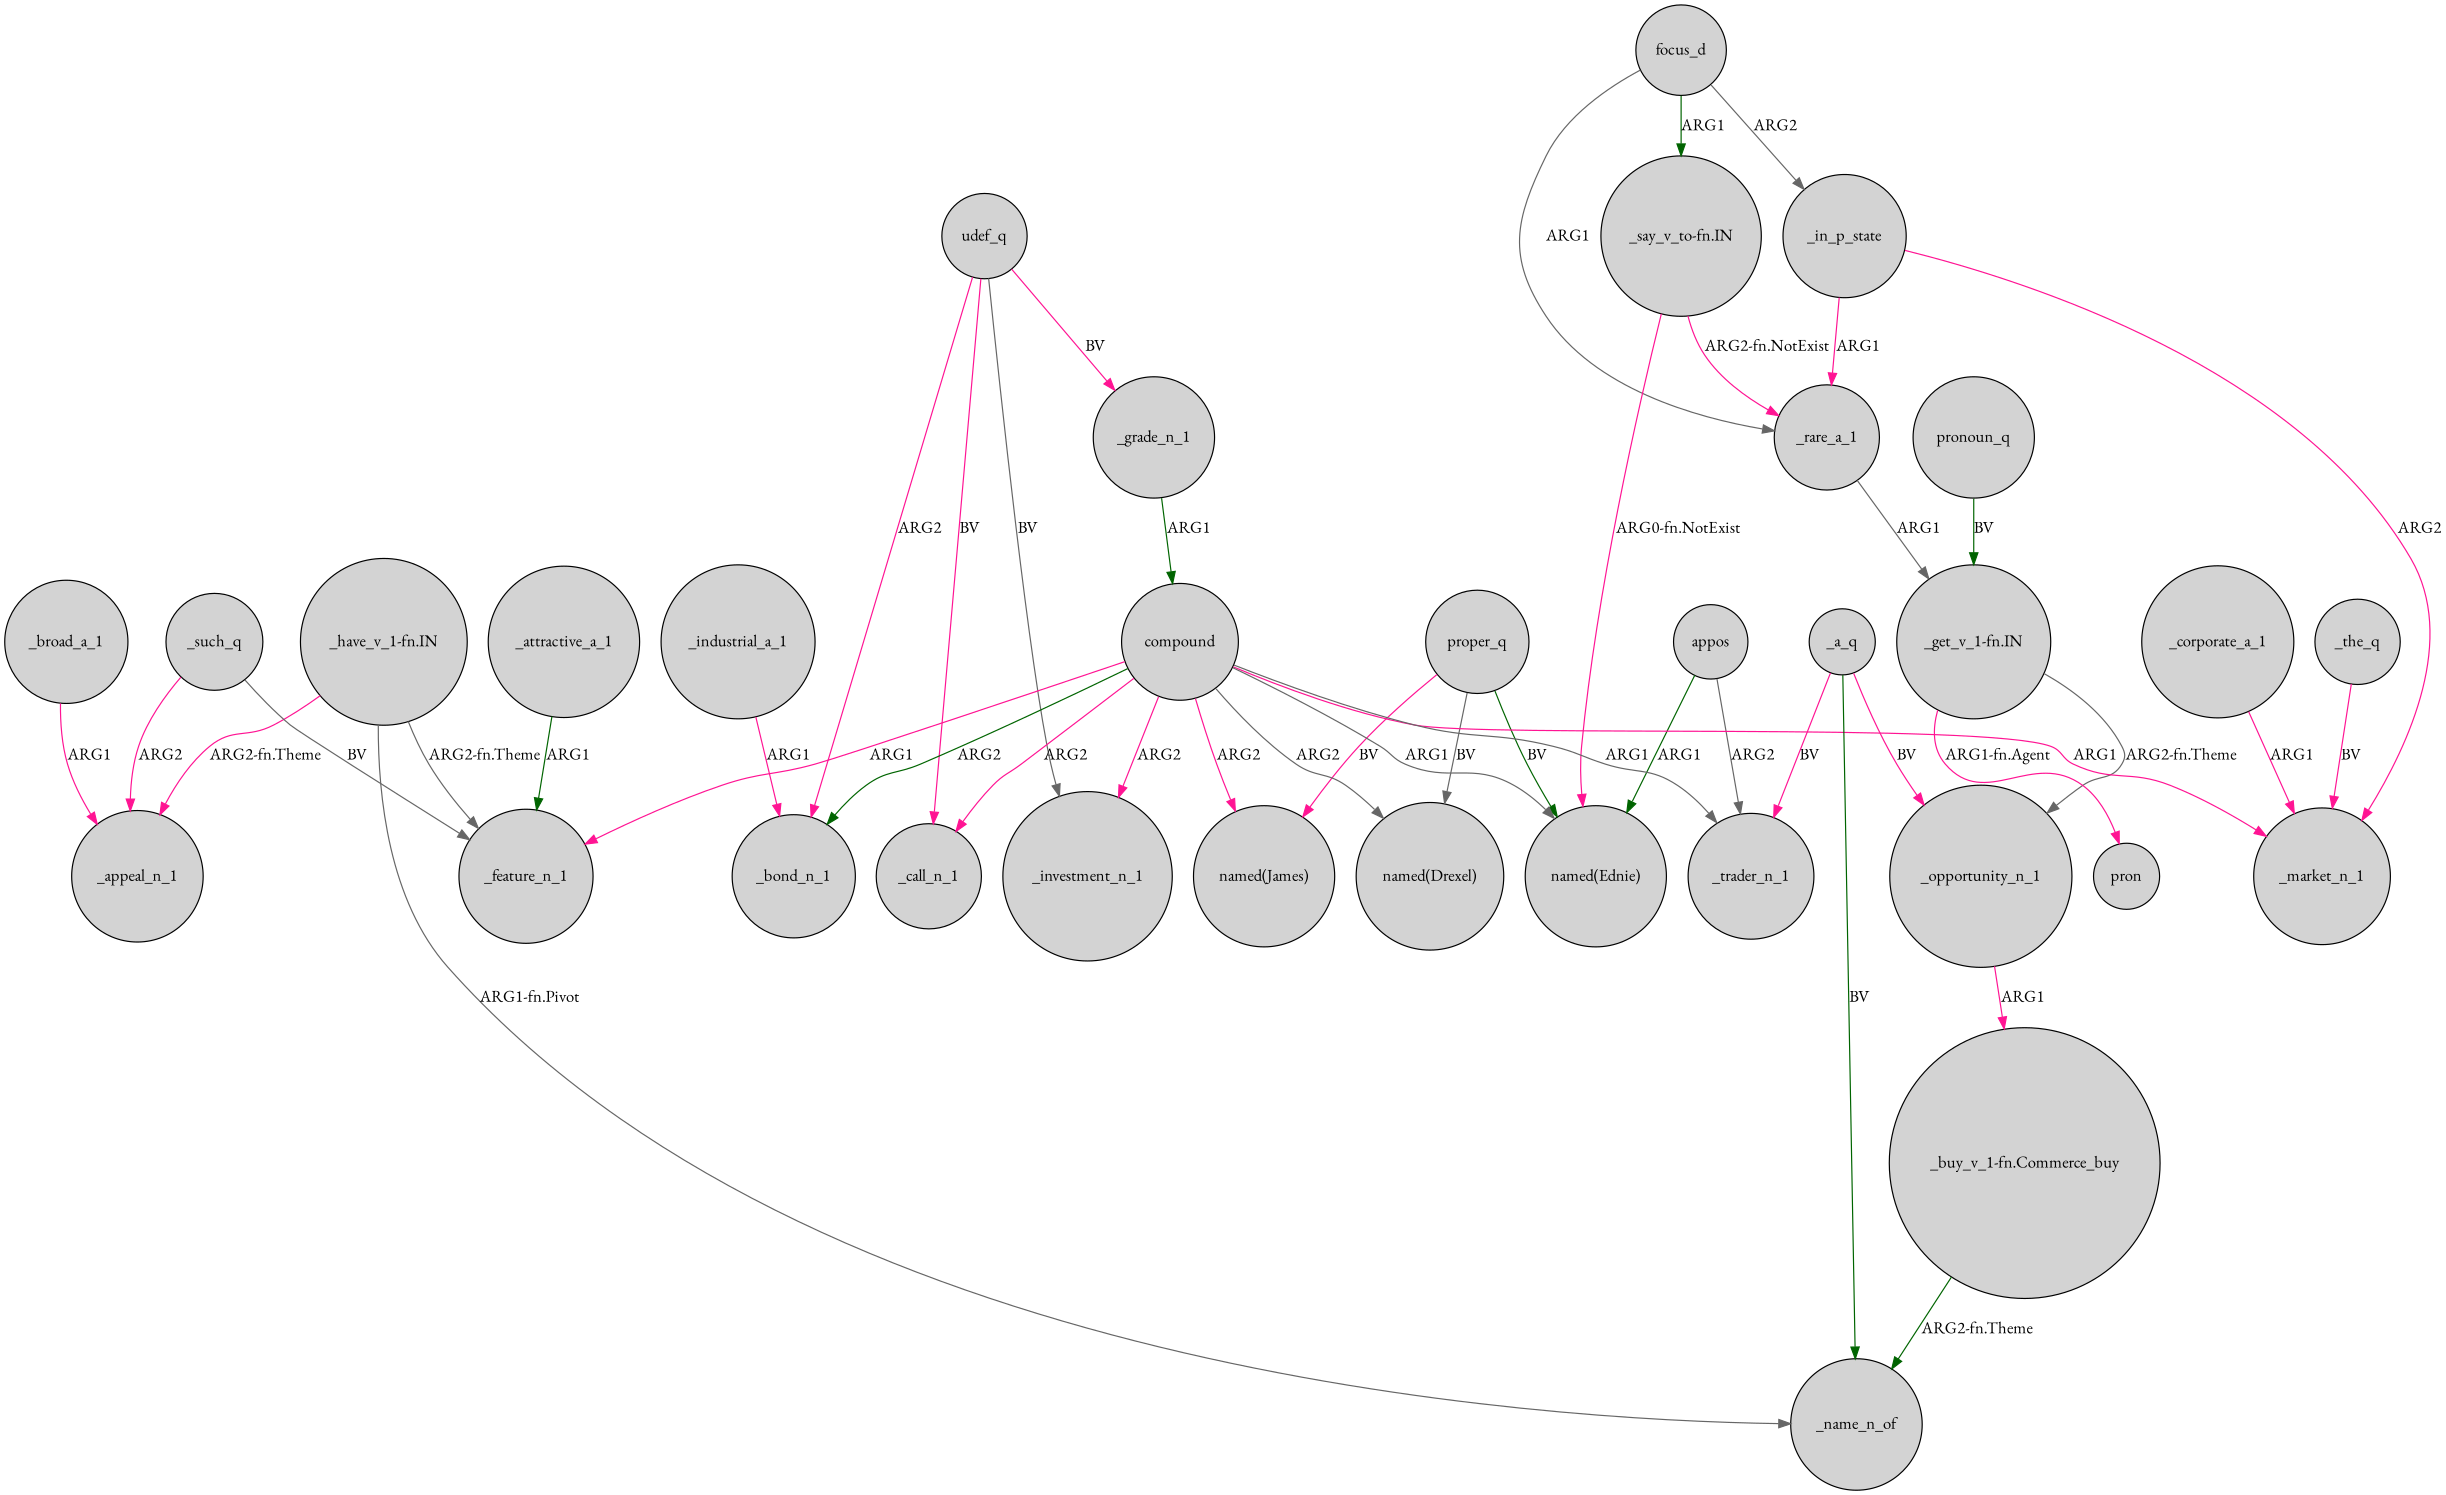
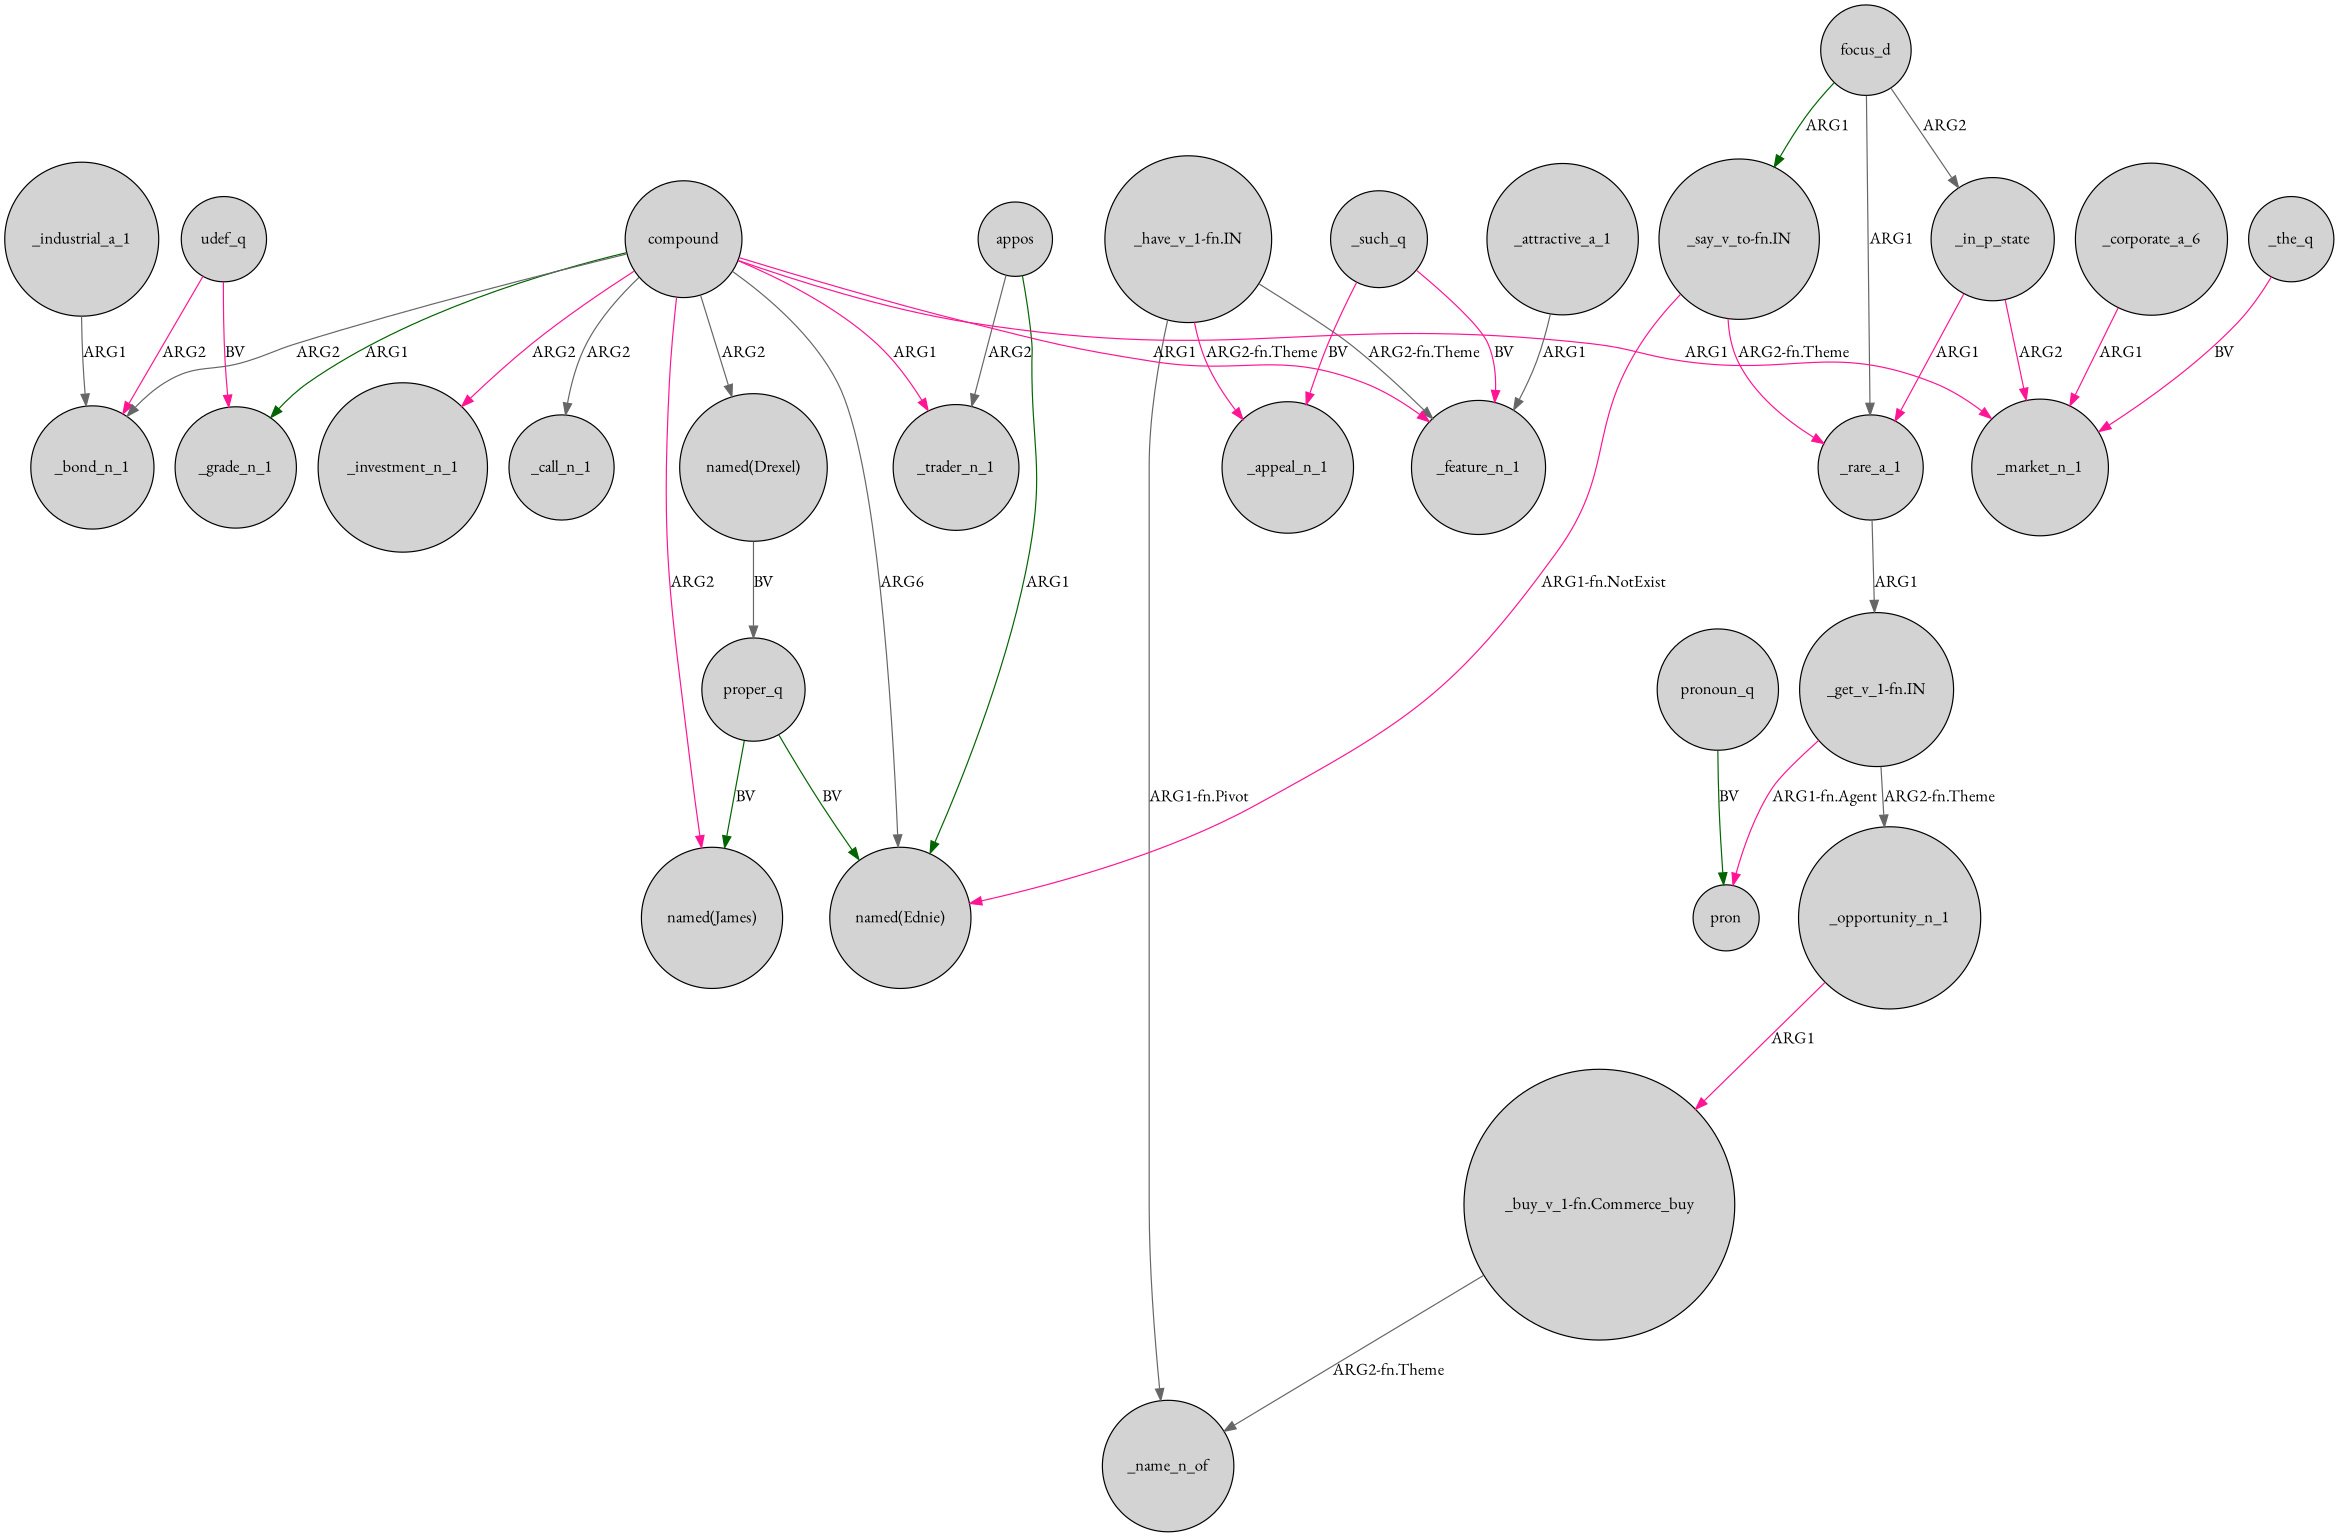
(1768, 346) -> (1794, 353)
(1974, 526) -> (1719, 812)
(1679, 528) -> (1604, 582)
(1017, 532) -> none
(1166, 535) -> (443, 311)
(958, 545) -> none
(66, 642) -> none
(1842, 642) -> none
(2218, 642) -> (2151, 239)
(1372, 733) -> (736, 788)
(1500, 737) -> (842, 316)
(978, 739) -> (376, 320)
(1457, 742) -> (753, 584)
(1040, 750) -> (592, 334)
(161, 755) -> (1339, 353)
(1427, 755) -> (902, 582)
(545, 757) -> (1538, 358)
(766, 761) -> (83, 355)
(348, 763) -> (1472, 321)
(1925, 1318) -> (1359, 1350)
